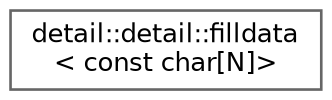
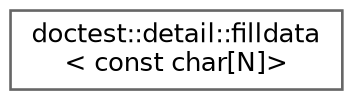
(166, 50) -> (176, 50)
